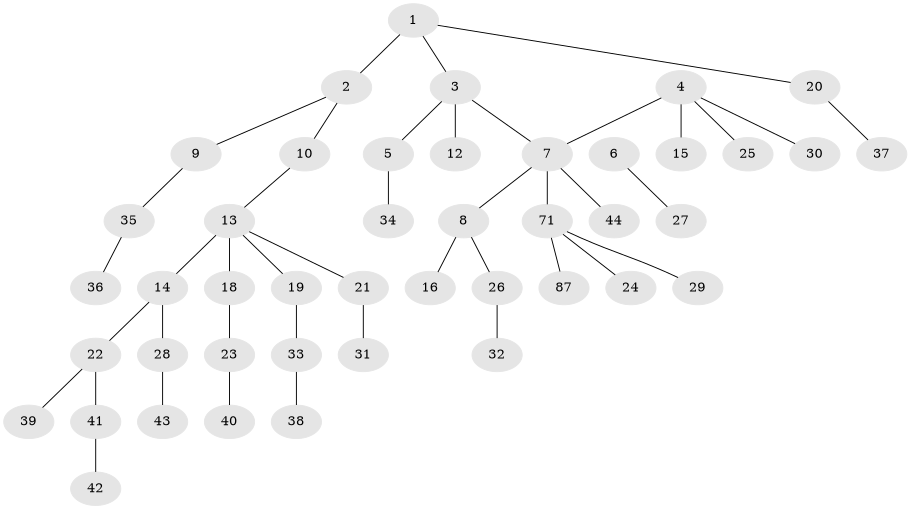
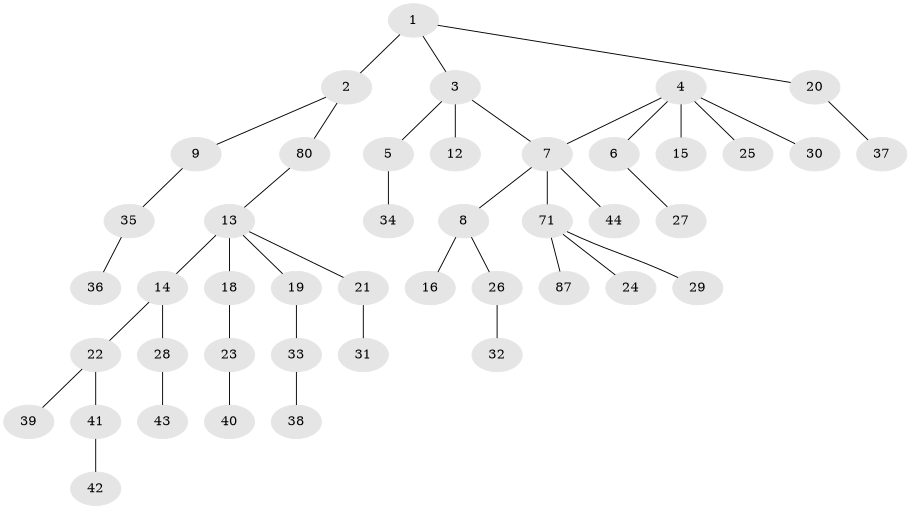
none -> (648, 121)
(305, 154) -> (305, 154)
